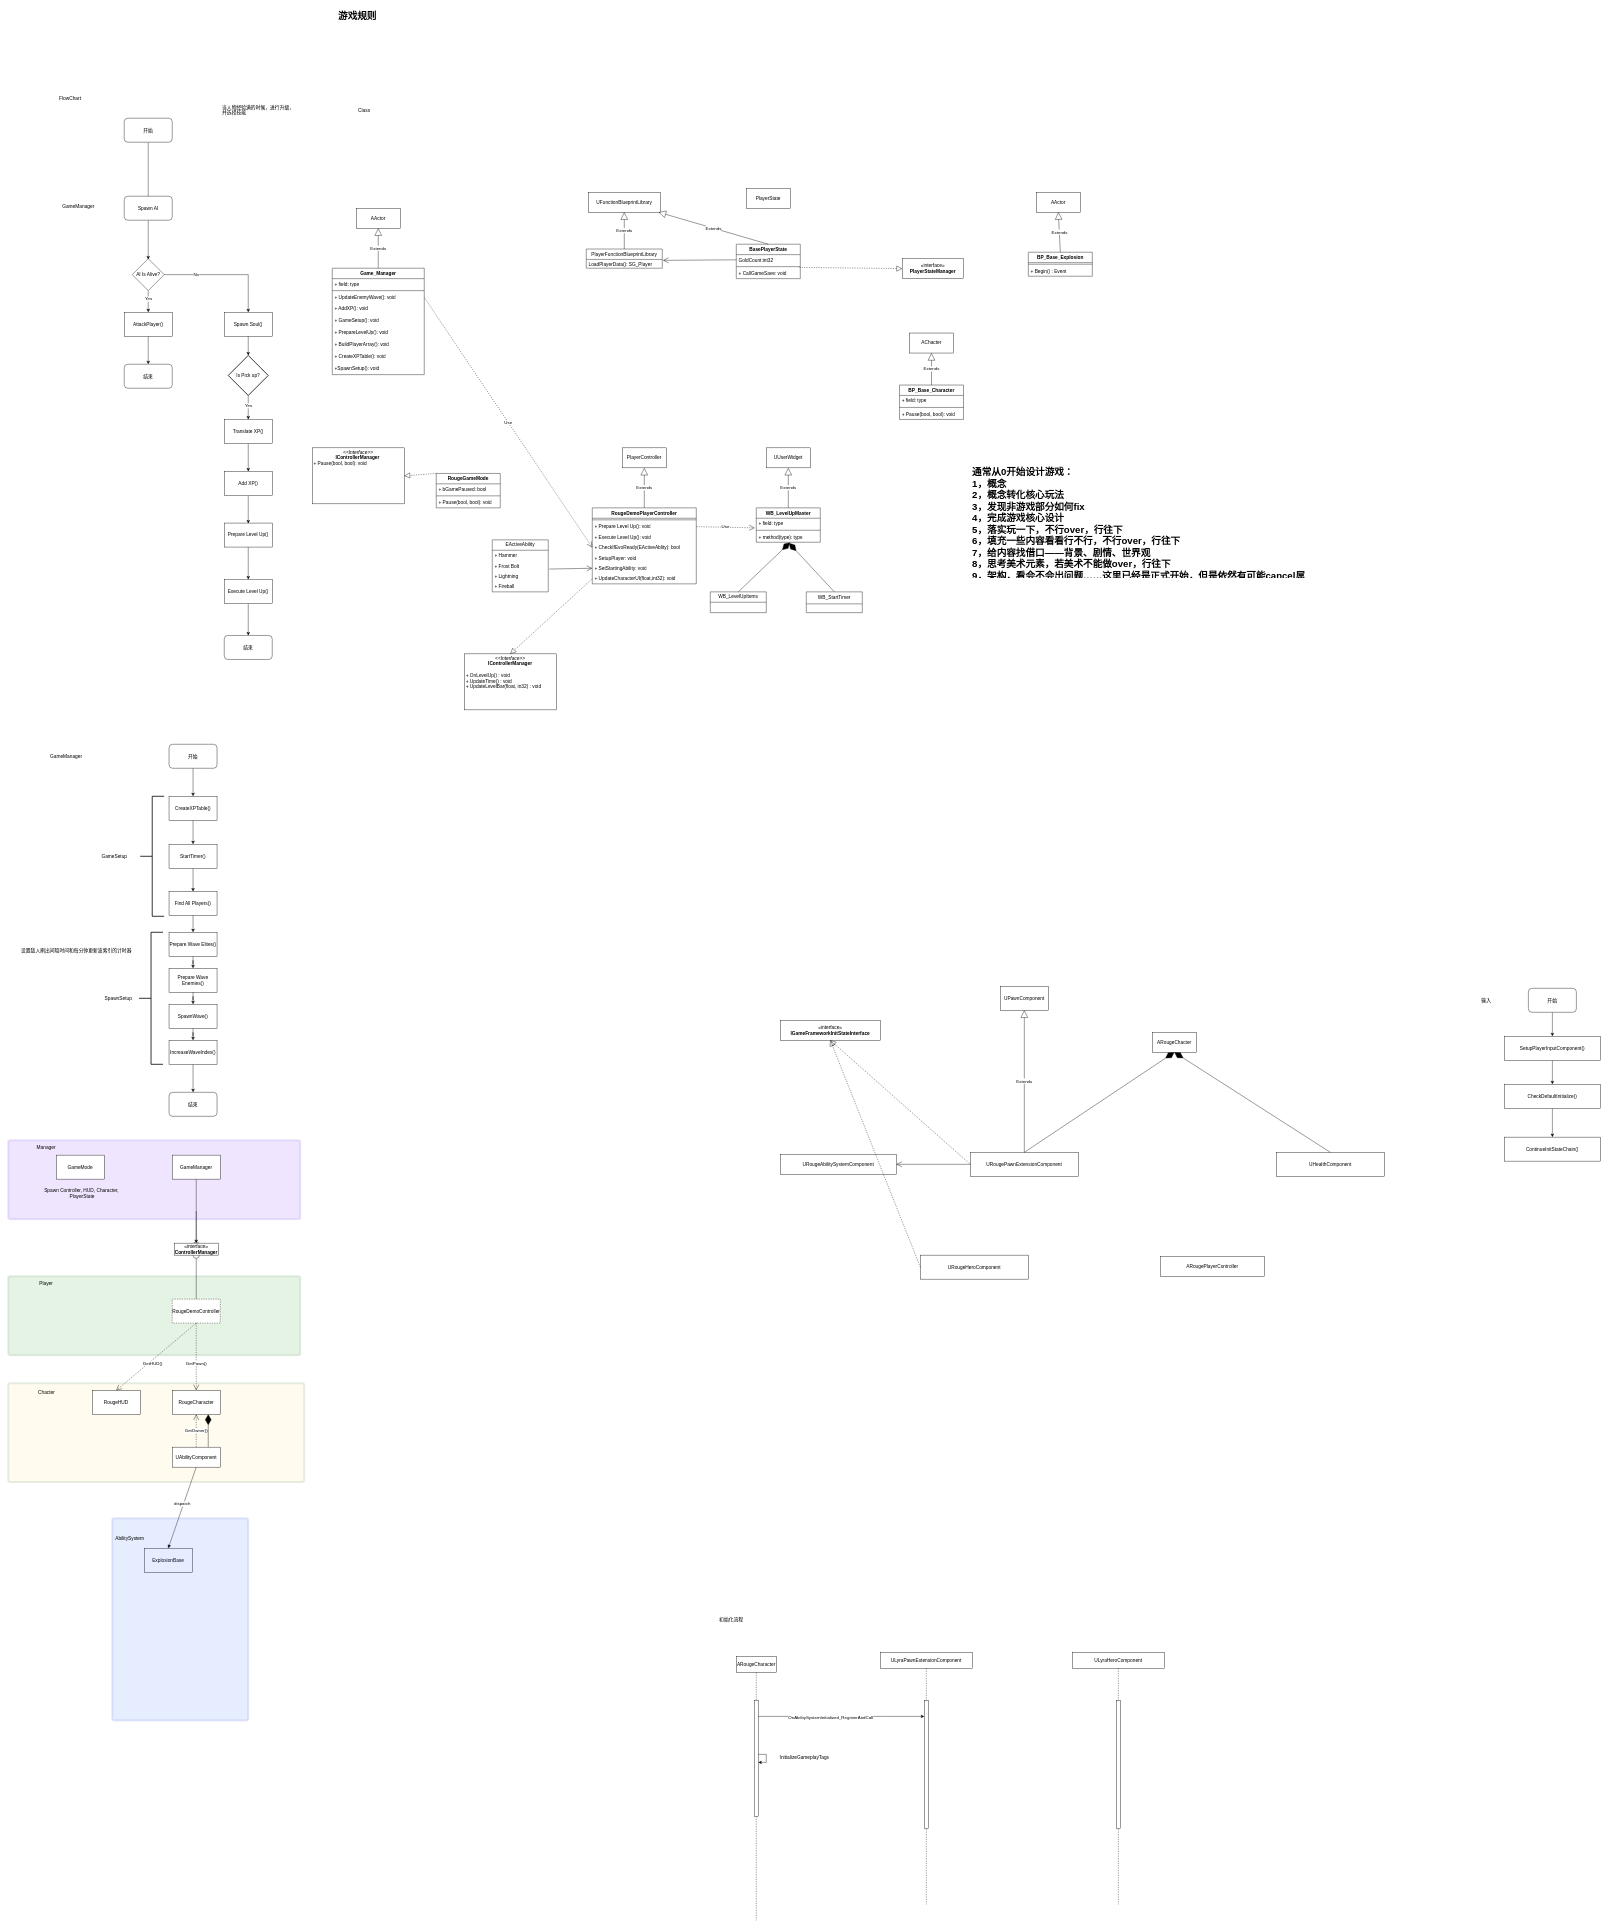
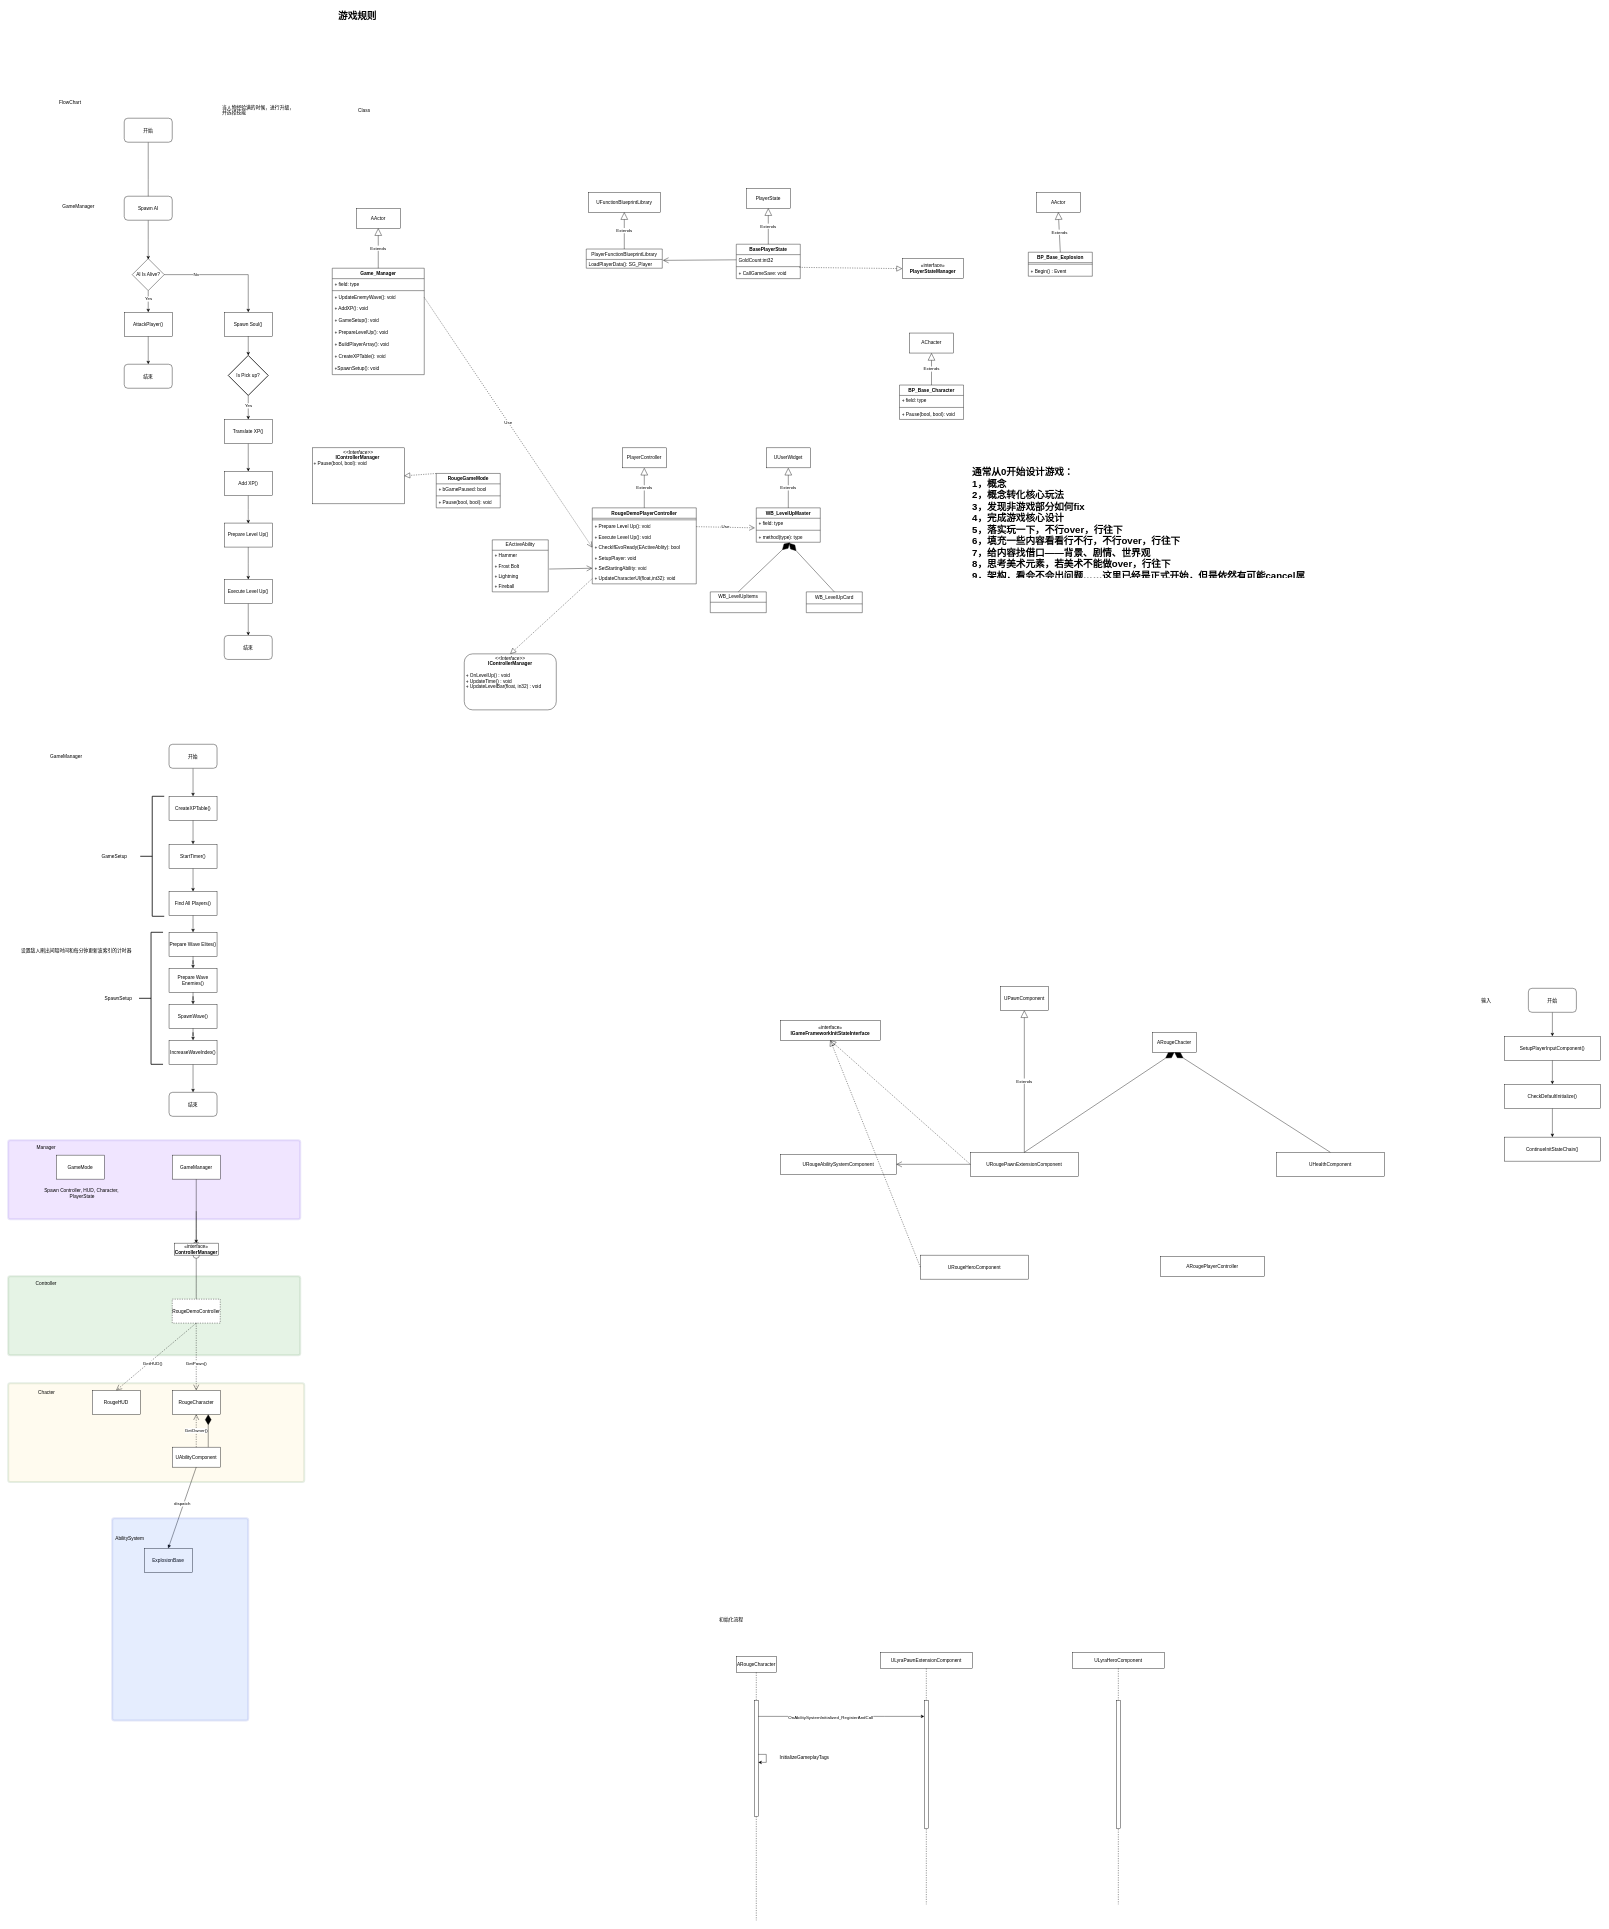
(70, 98) -> (70, 102)
(717, 229) -> (768, 230)
(834, 598) -> (834, 598)
(510, 682) -> (510, 682)
(46, 1284) -> (46, 1284)
